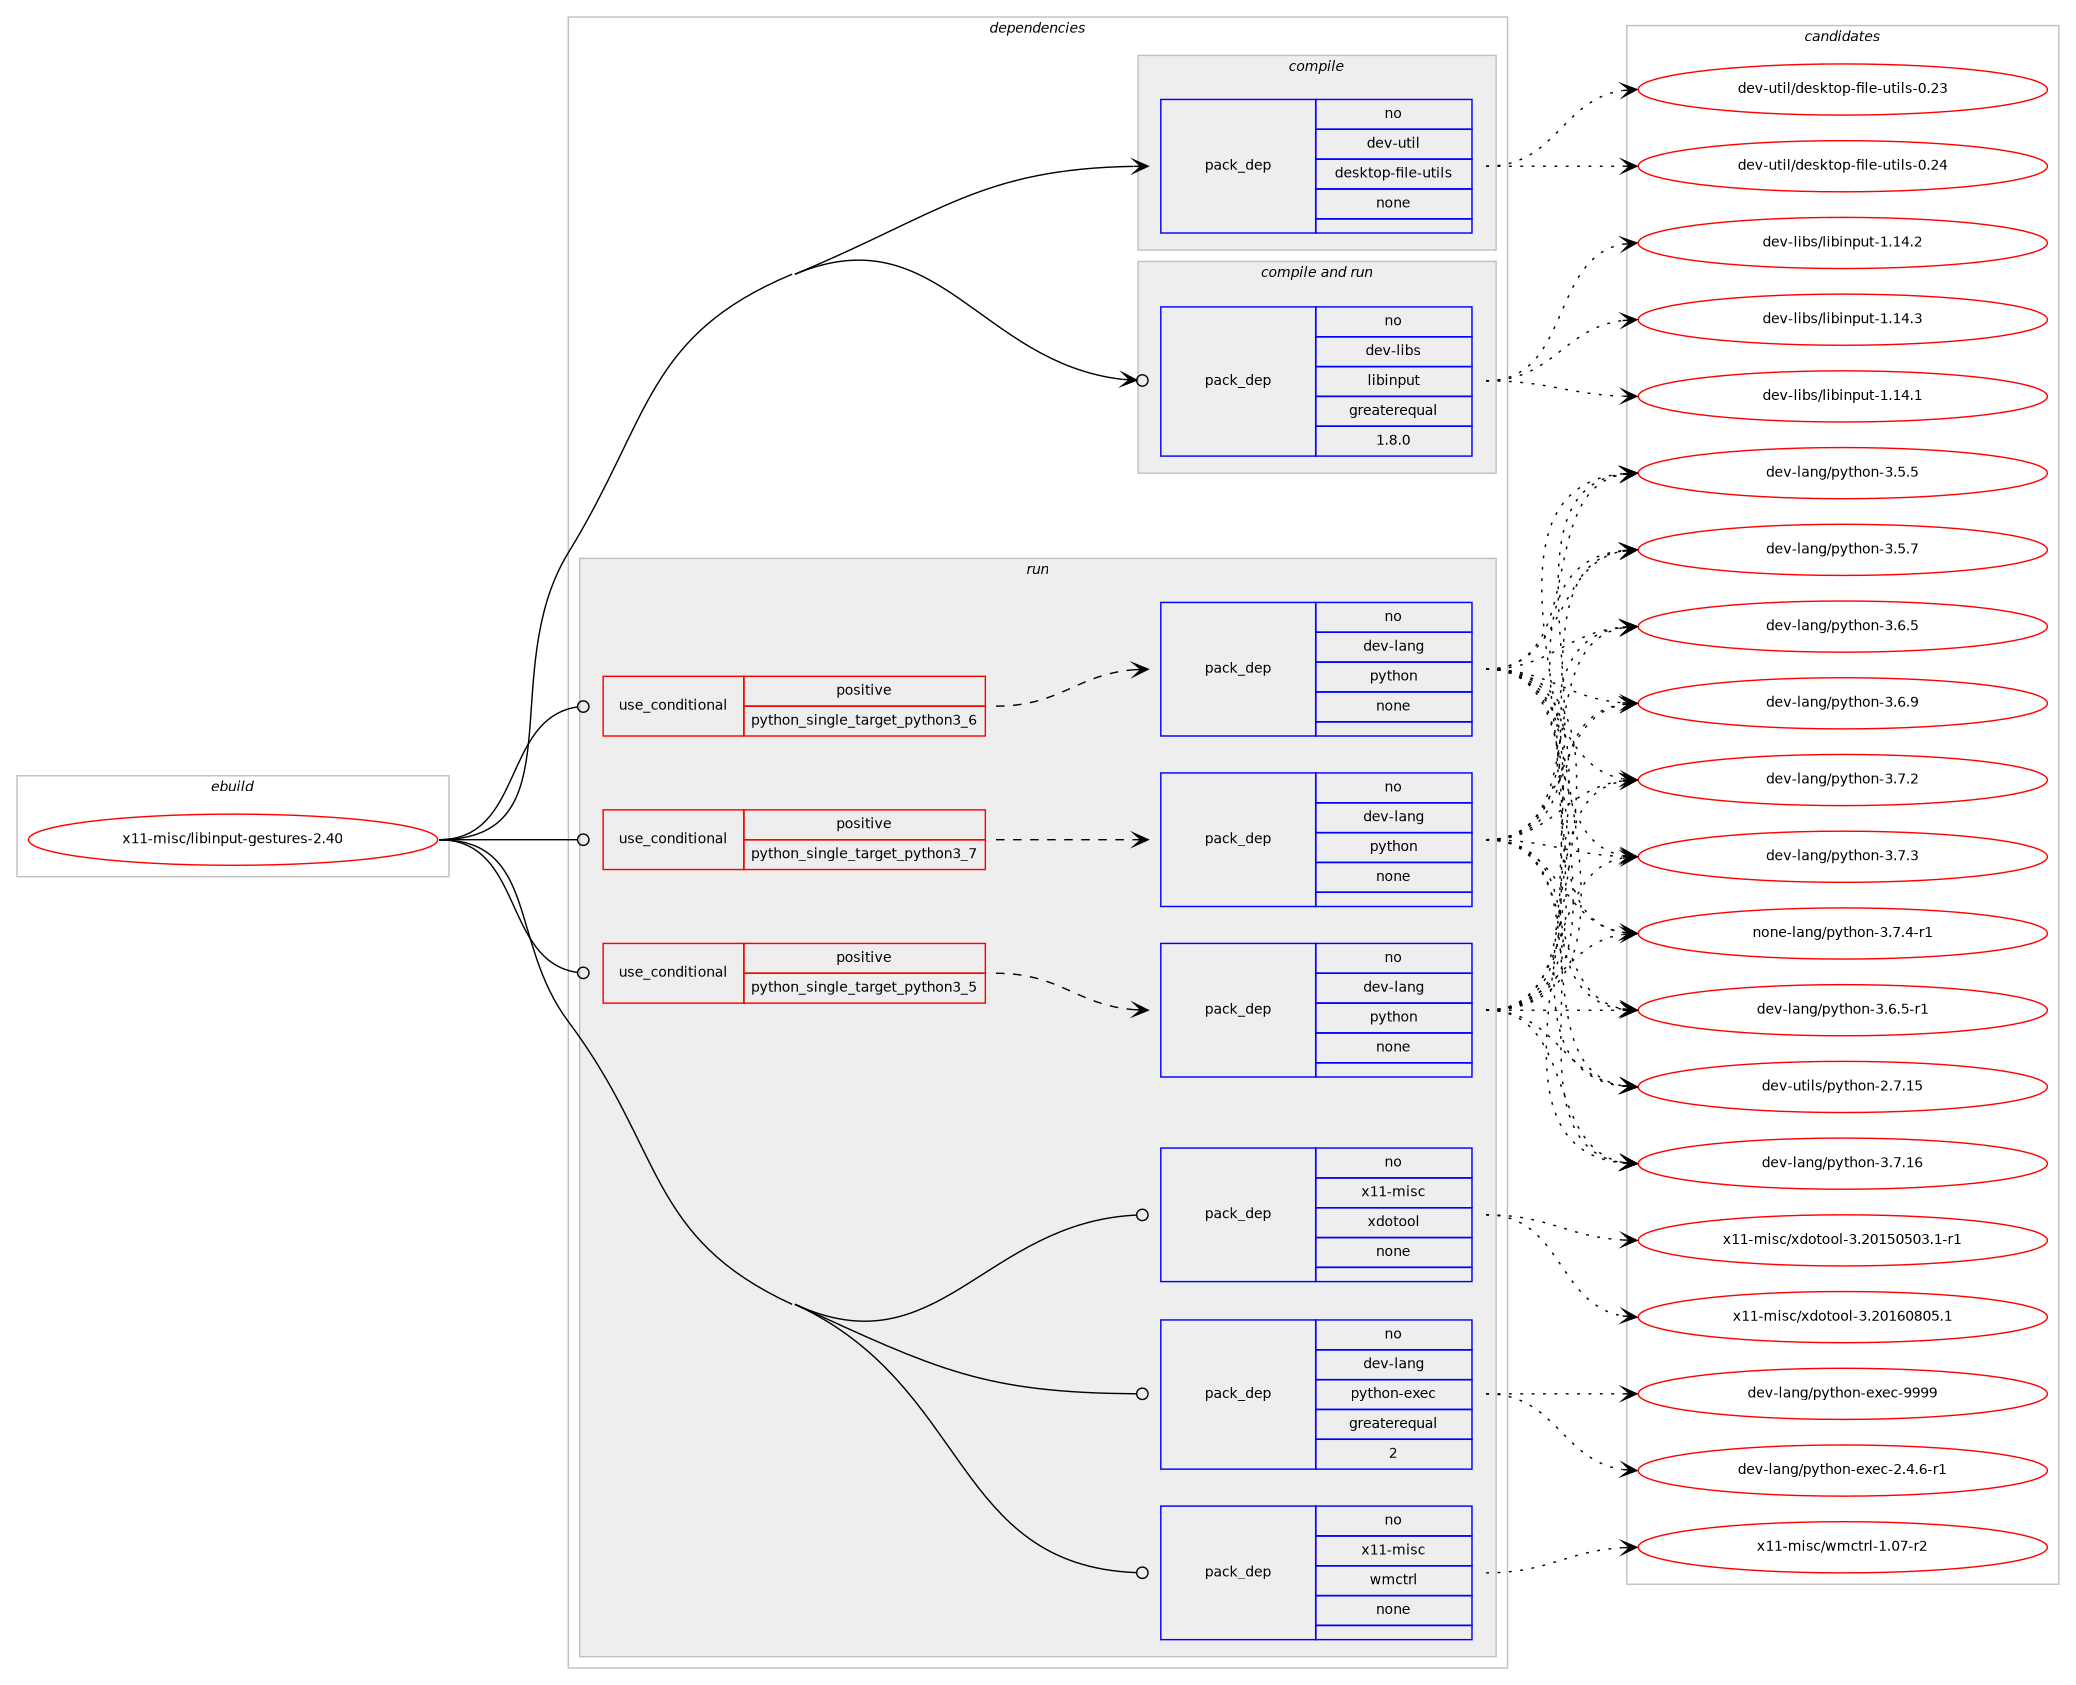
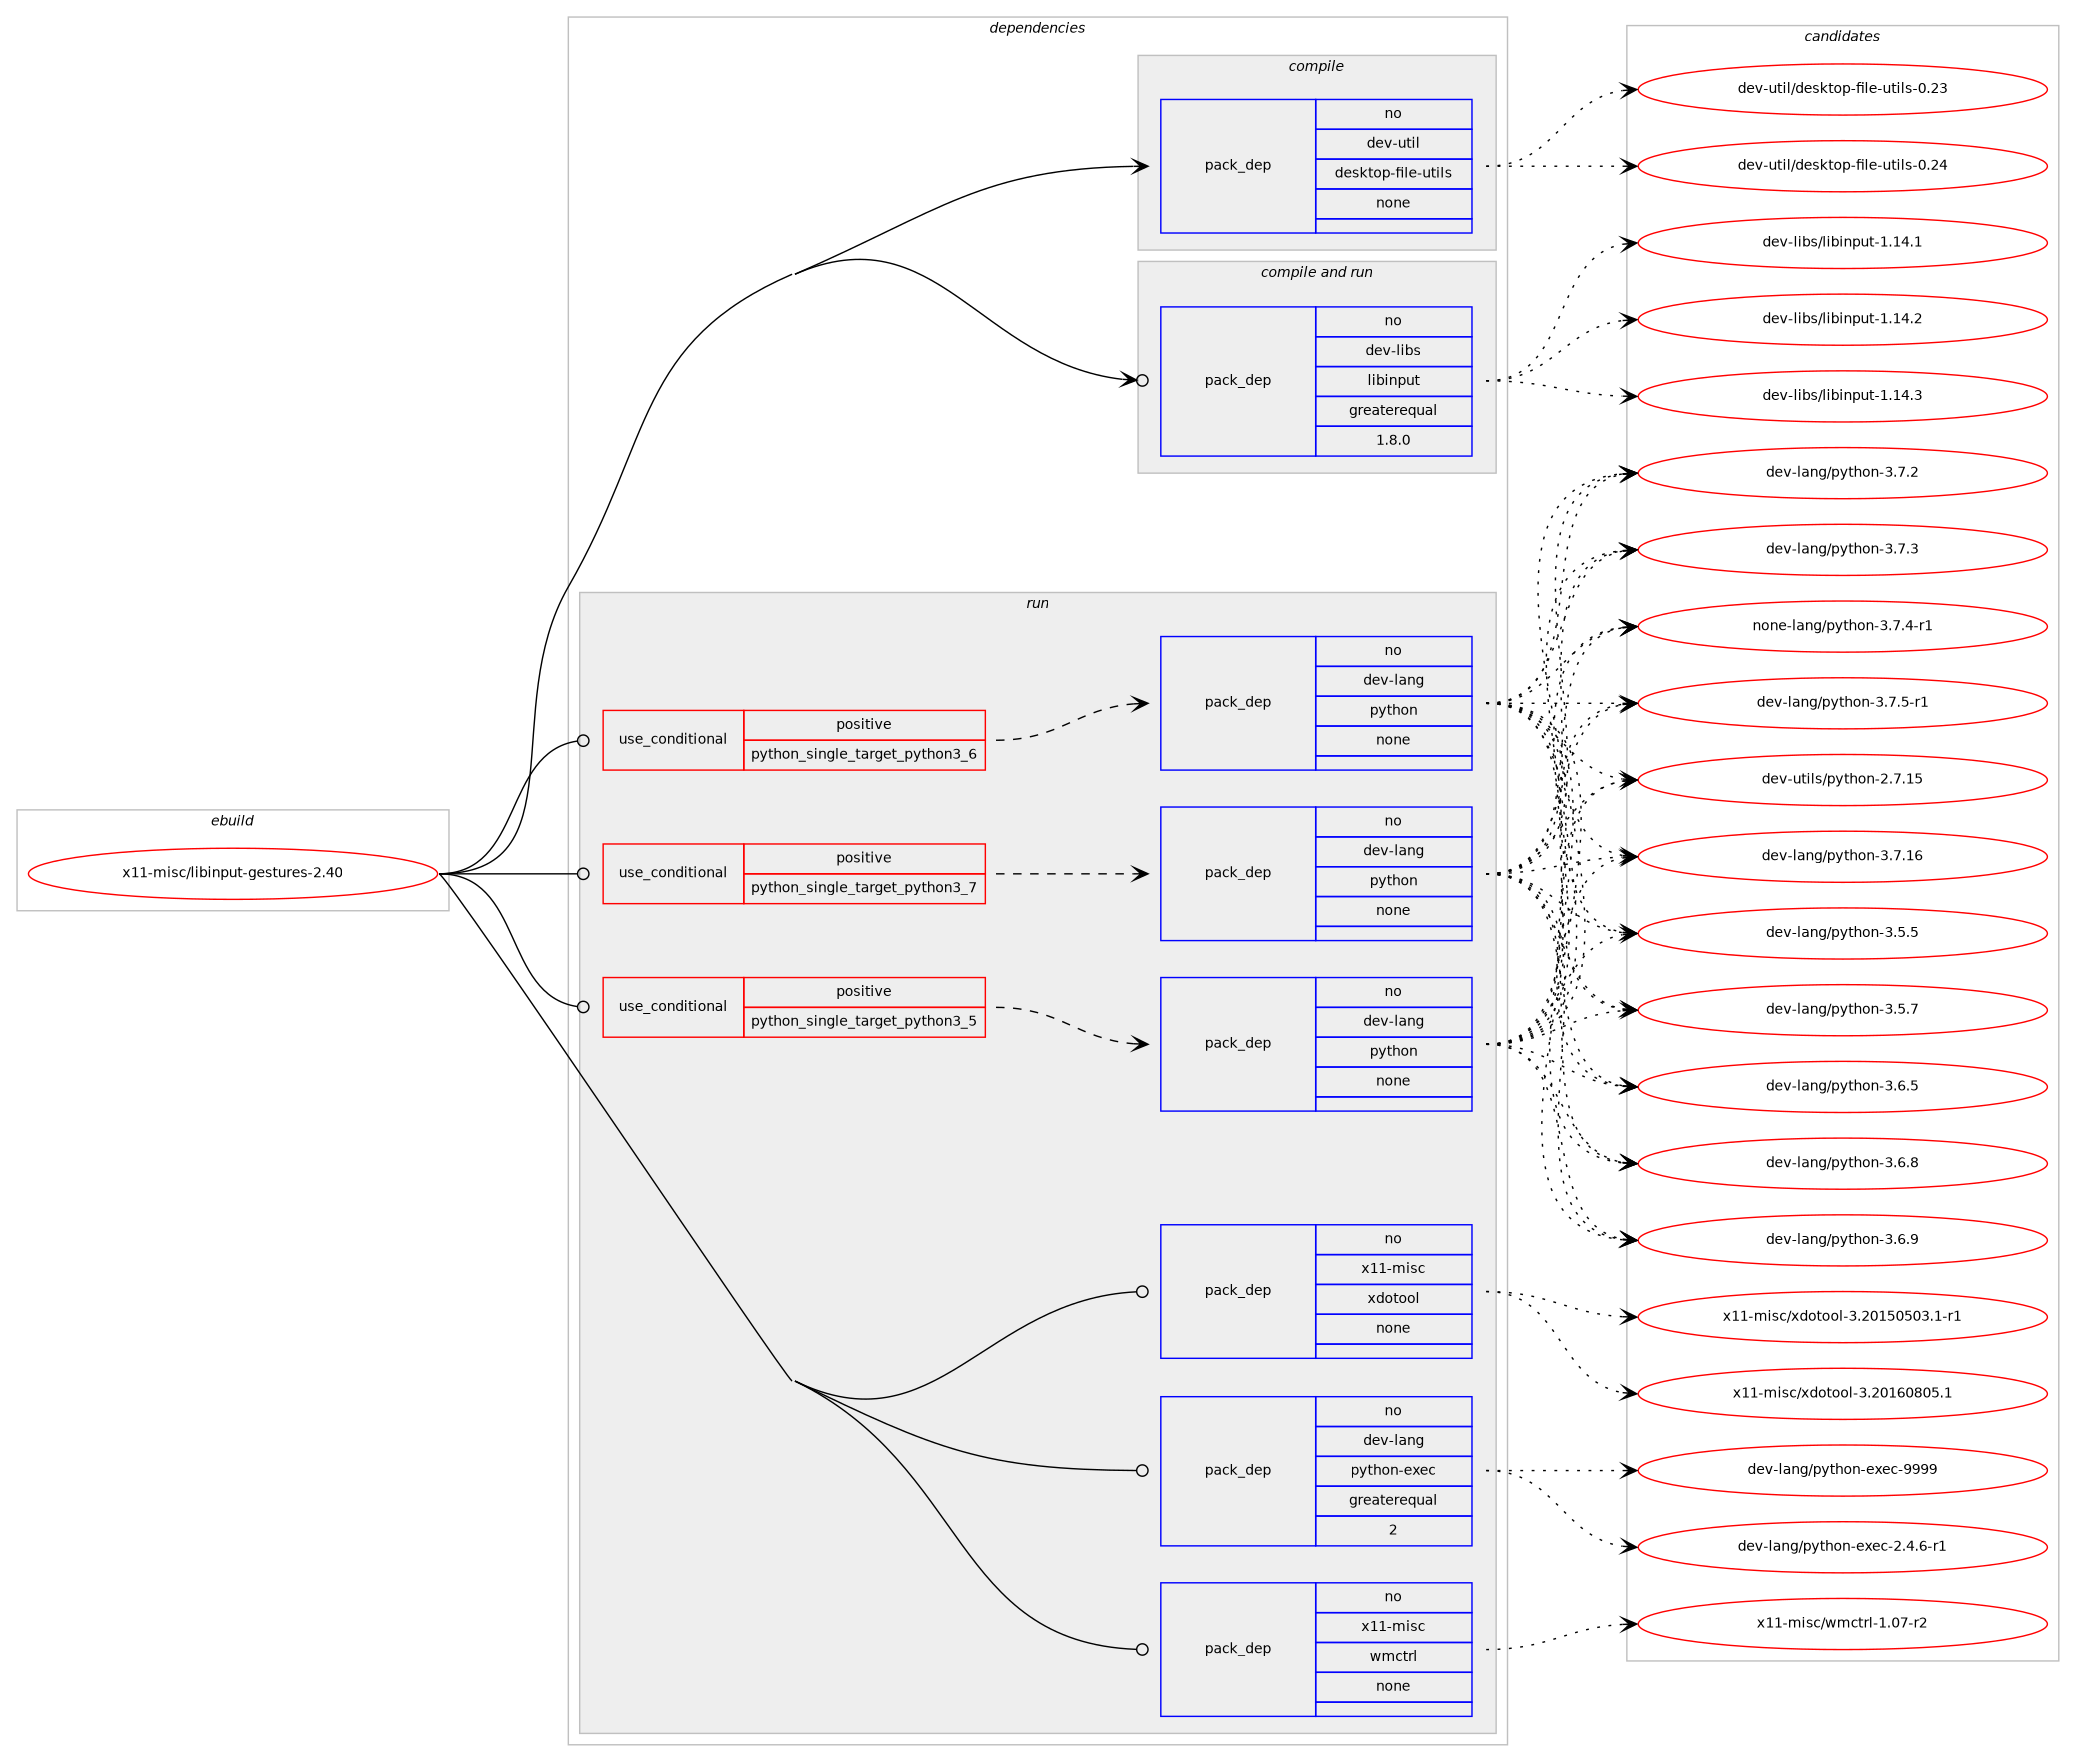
(1843, 1010) -> (1843, 703)
none -> (1843, 1164)
